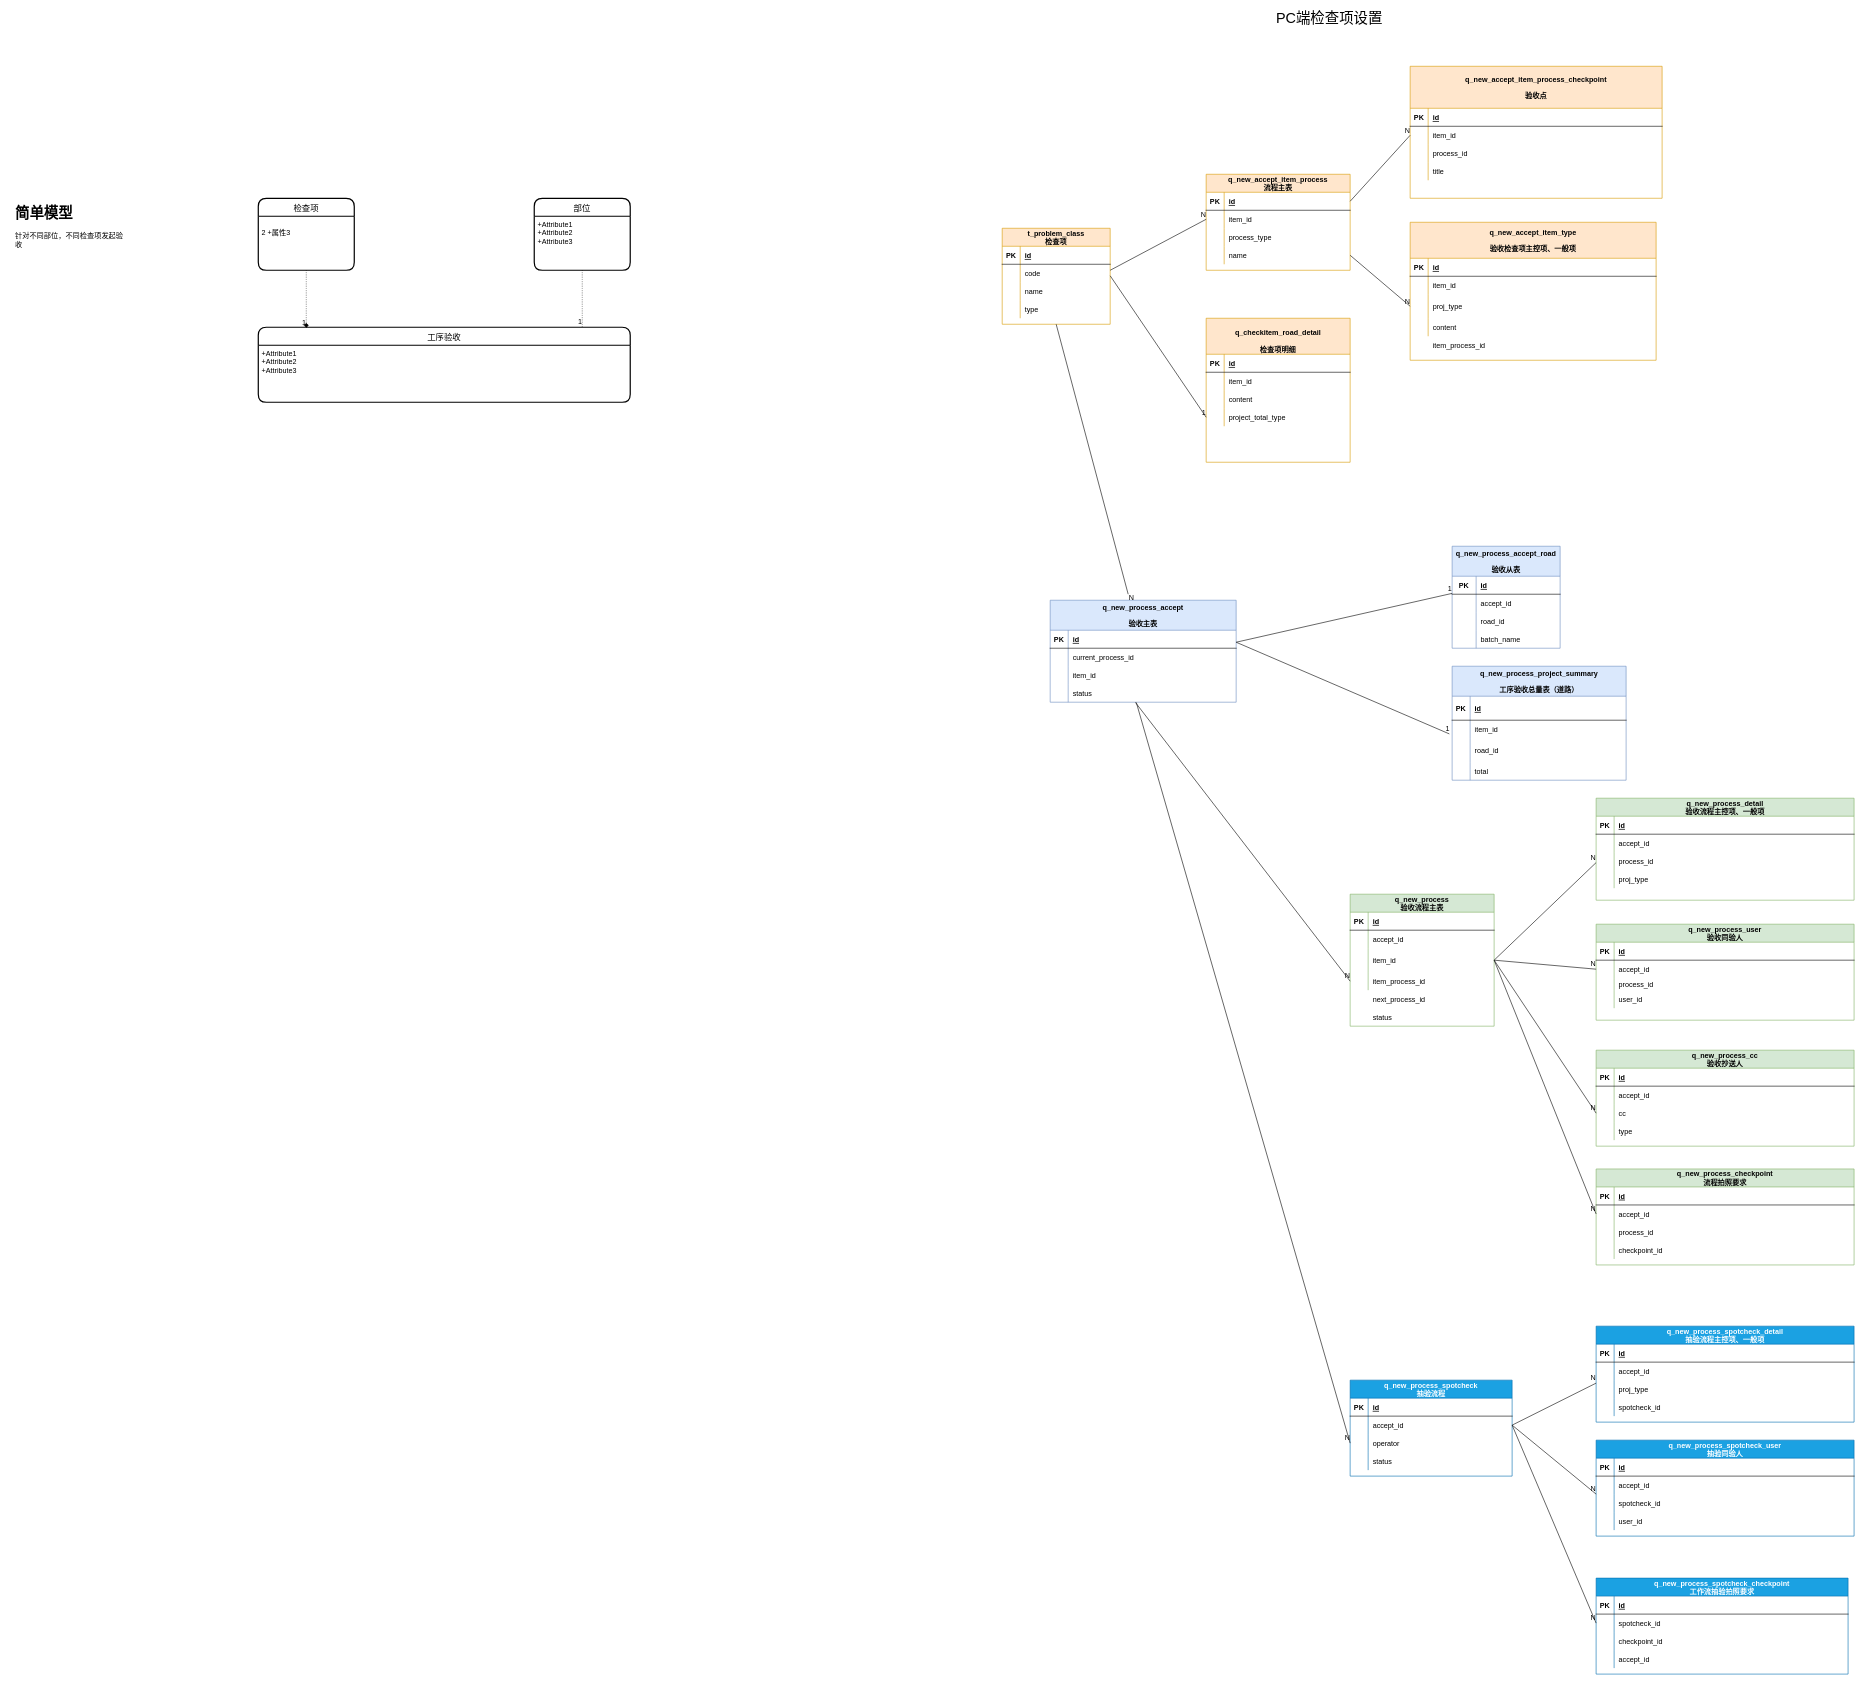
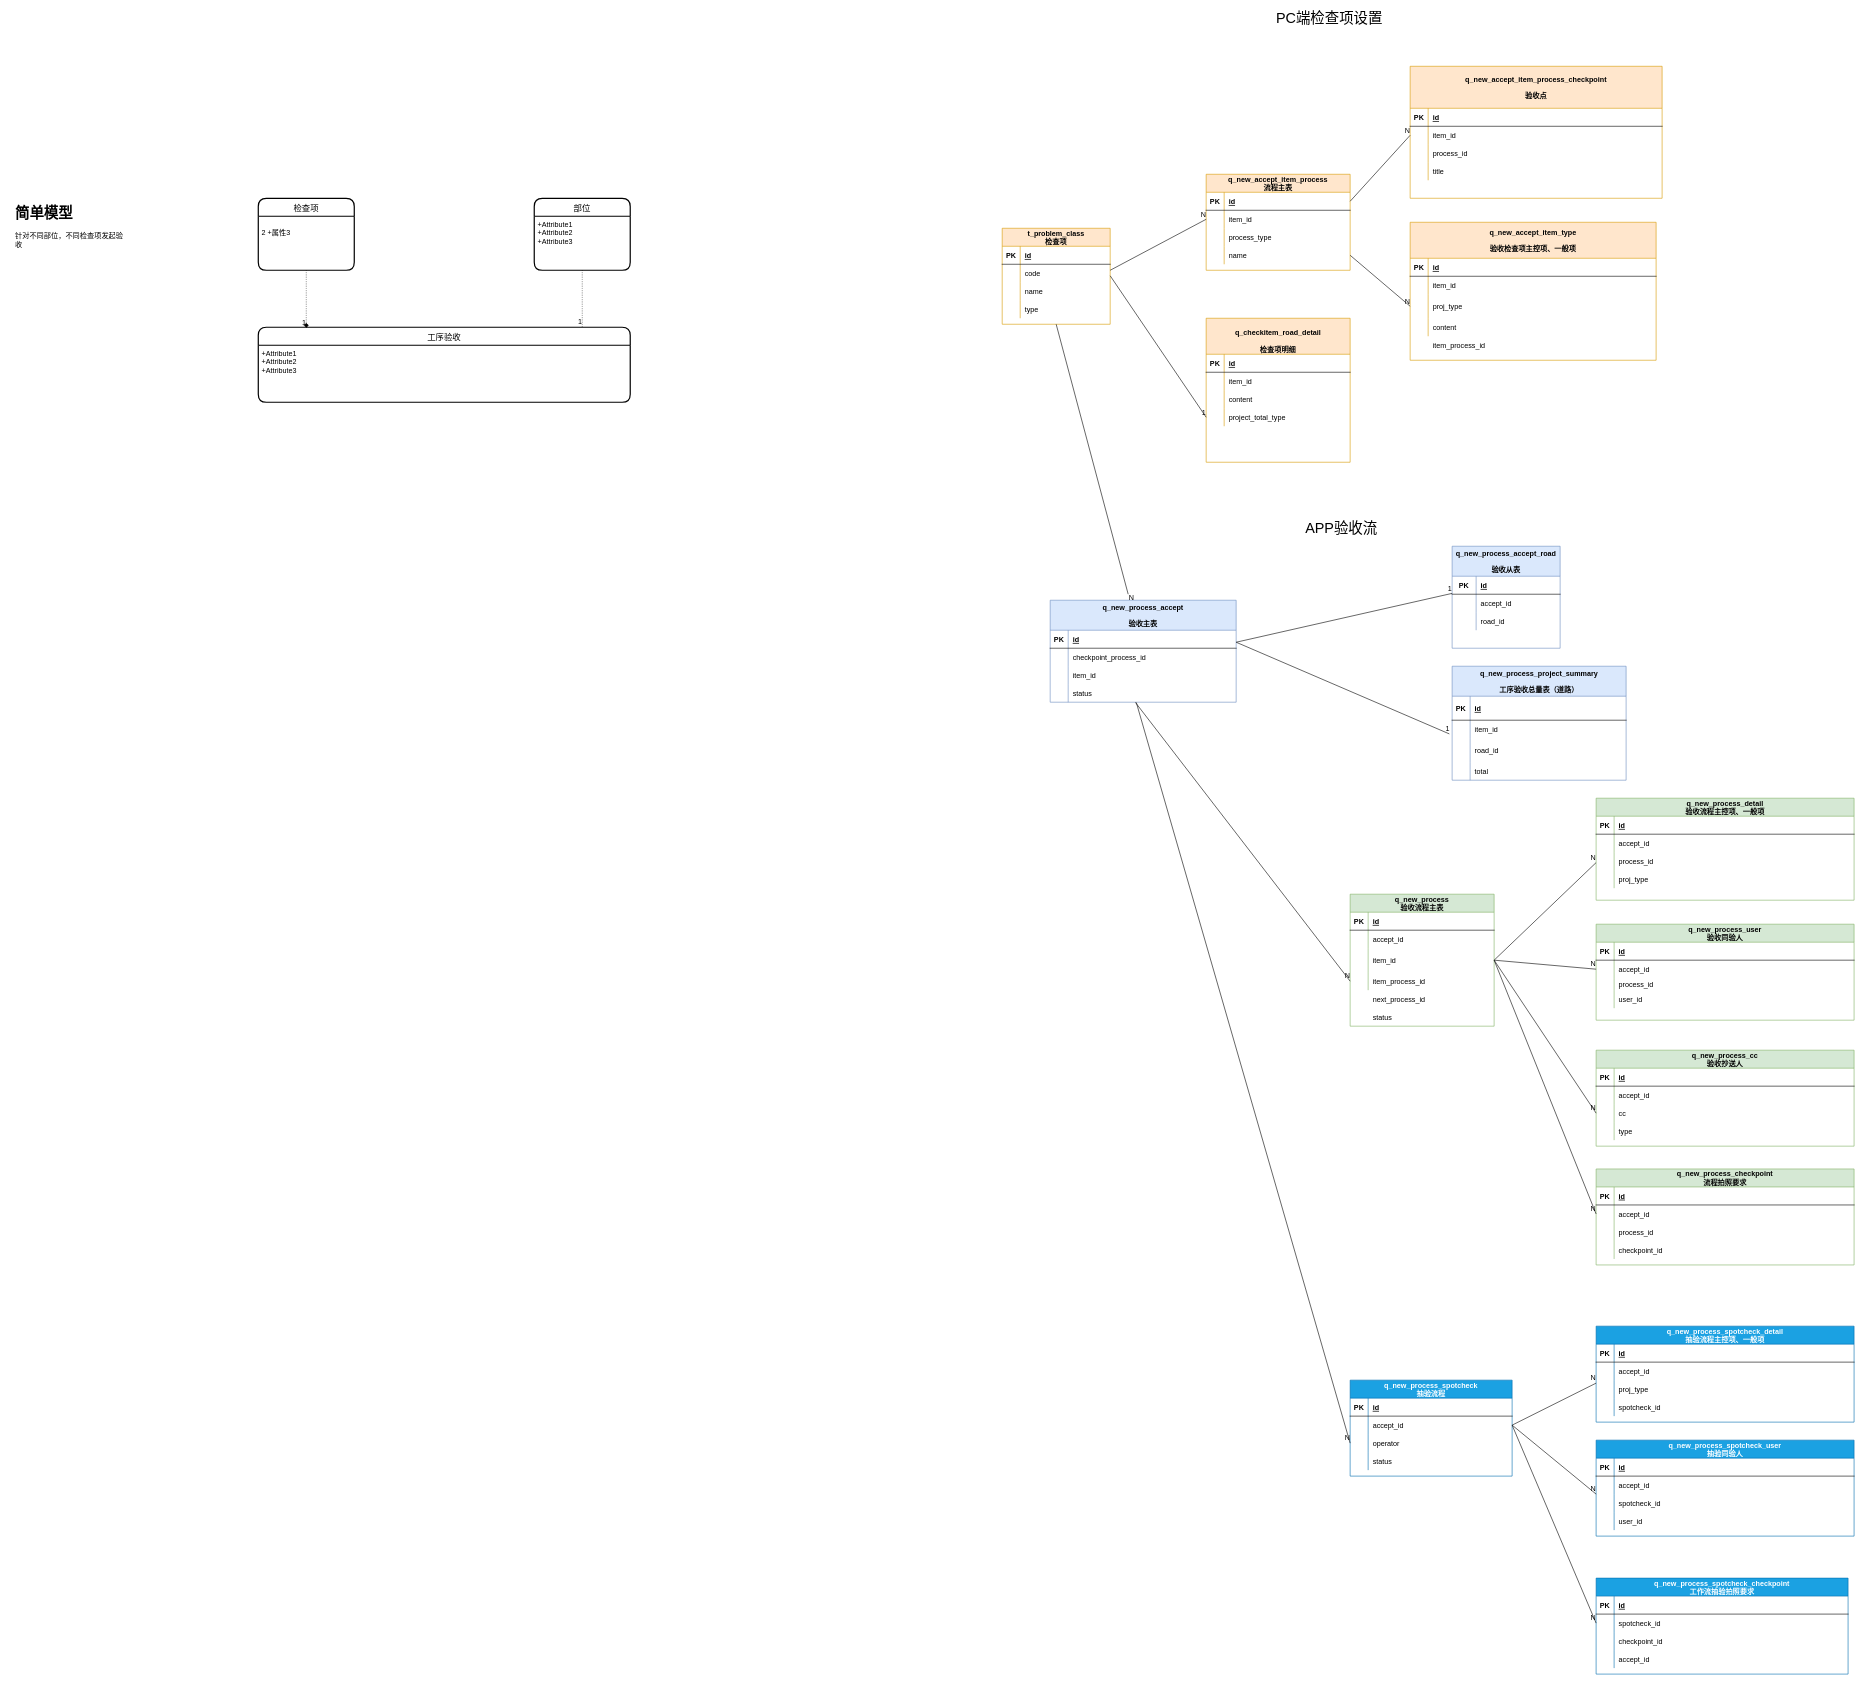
none -> (1341, 528)
(1518, 639) -> none
(1108, 658) -> (1113, 658)
